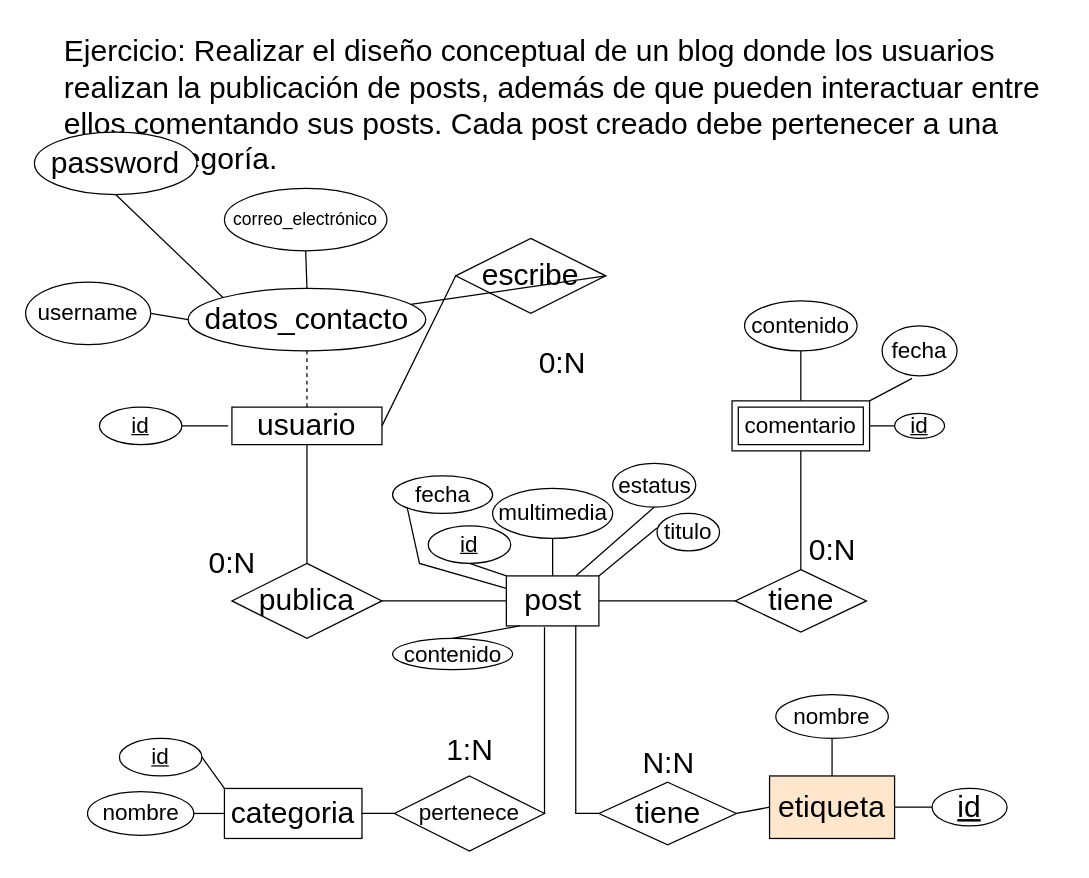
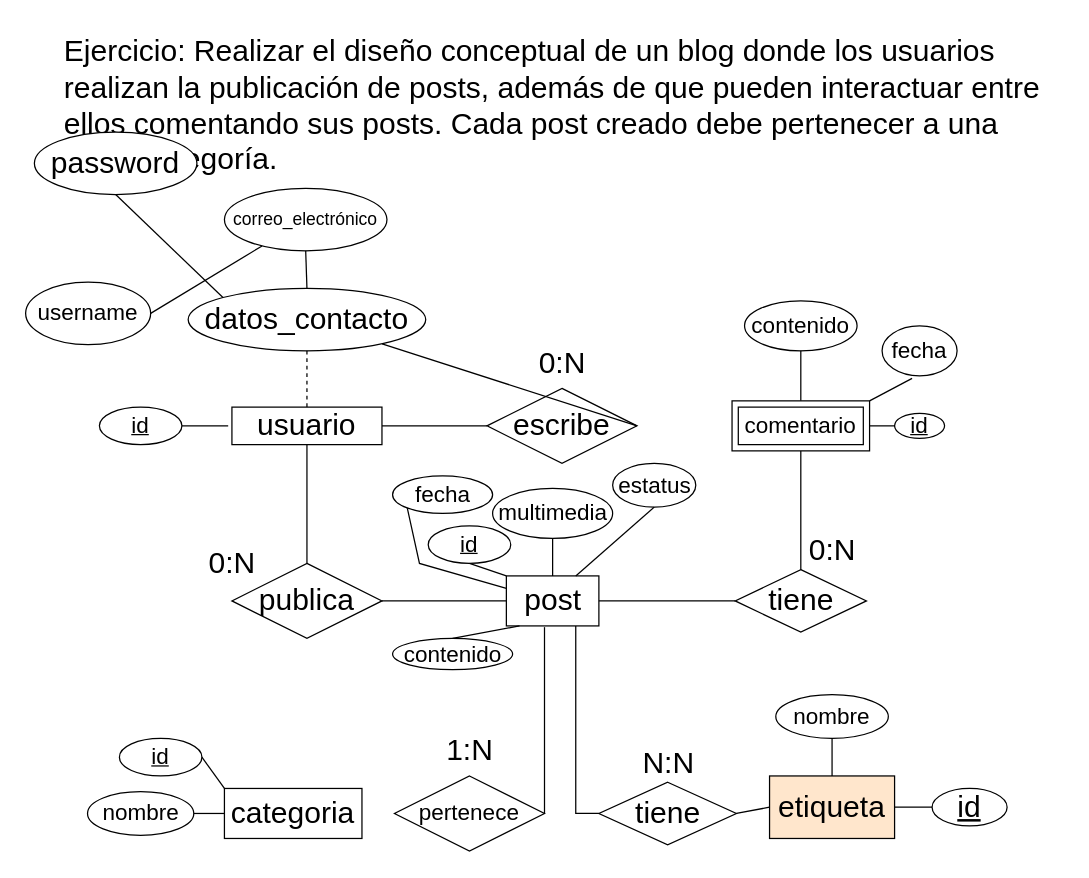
(531, 276) -> (562, 426)
(169, 316) -> (206, 279)
(688, 532) -> none
(627, 552) -> none
(378, 813) -> none
